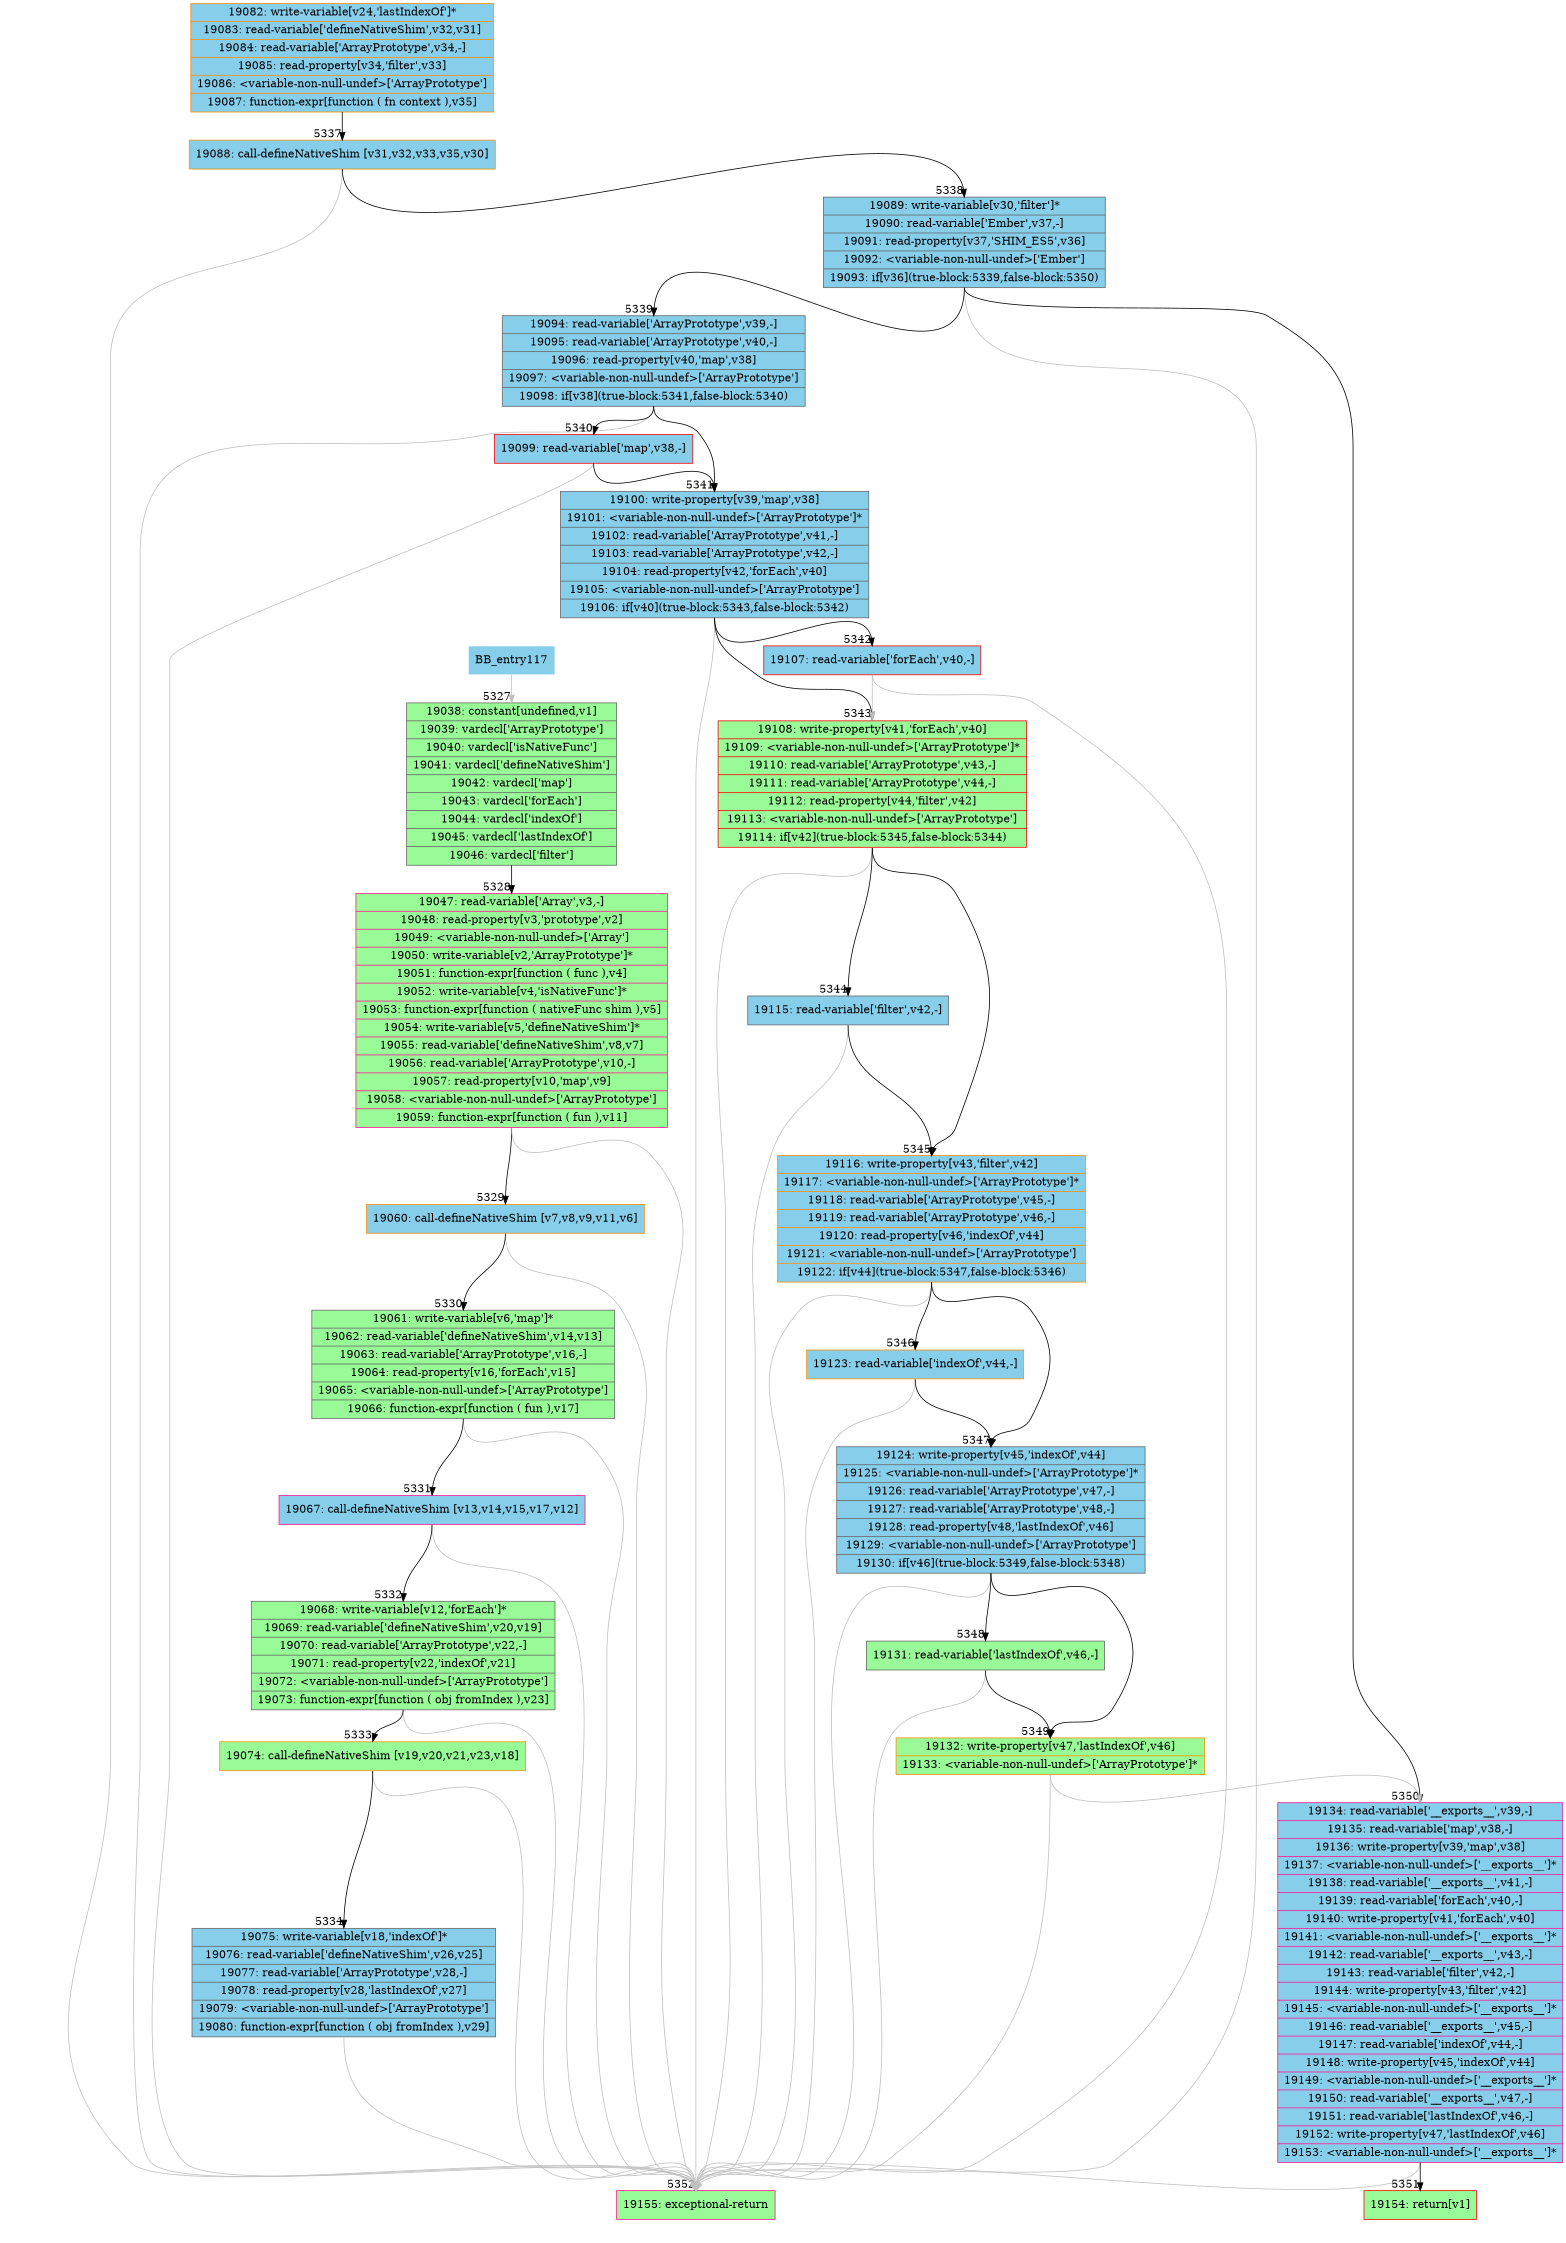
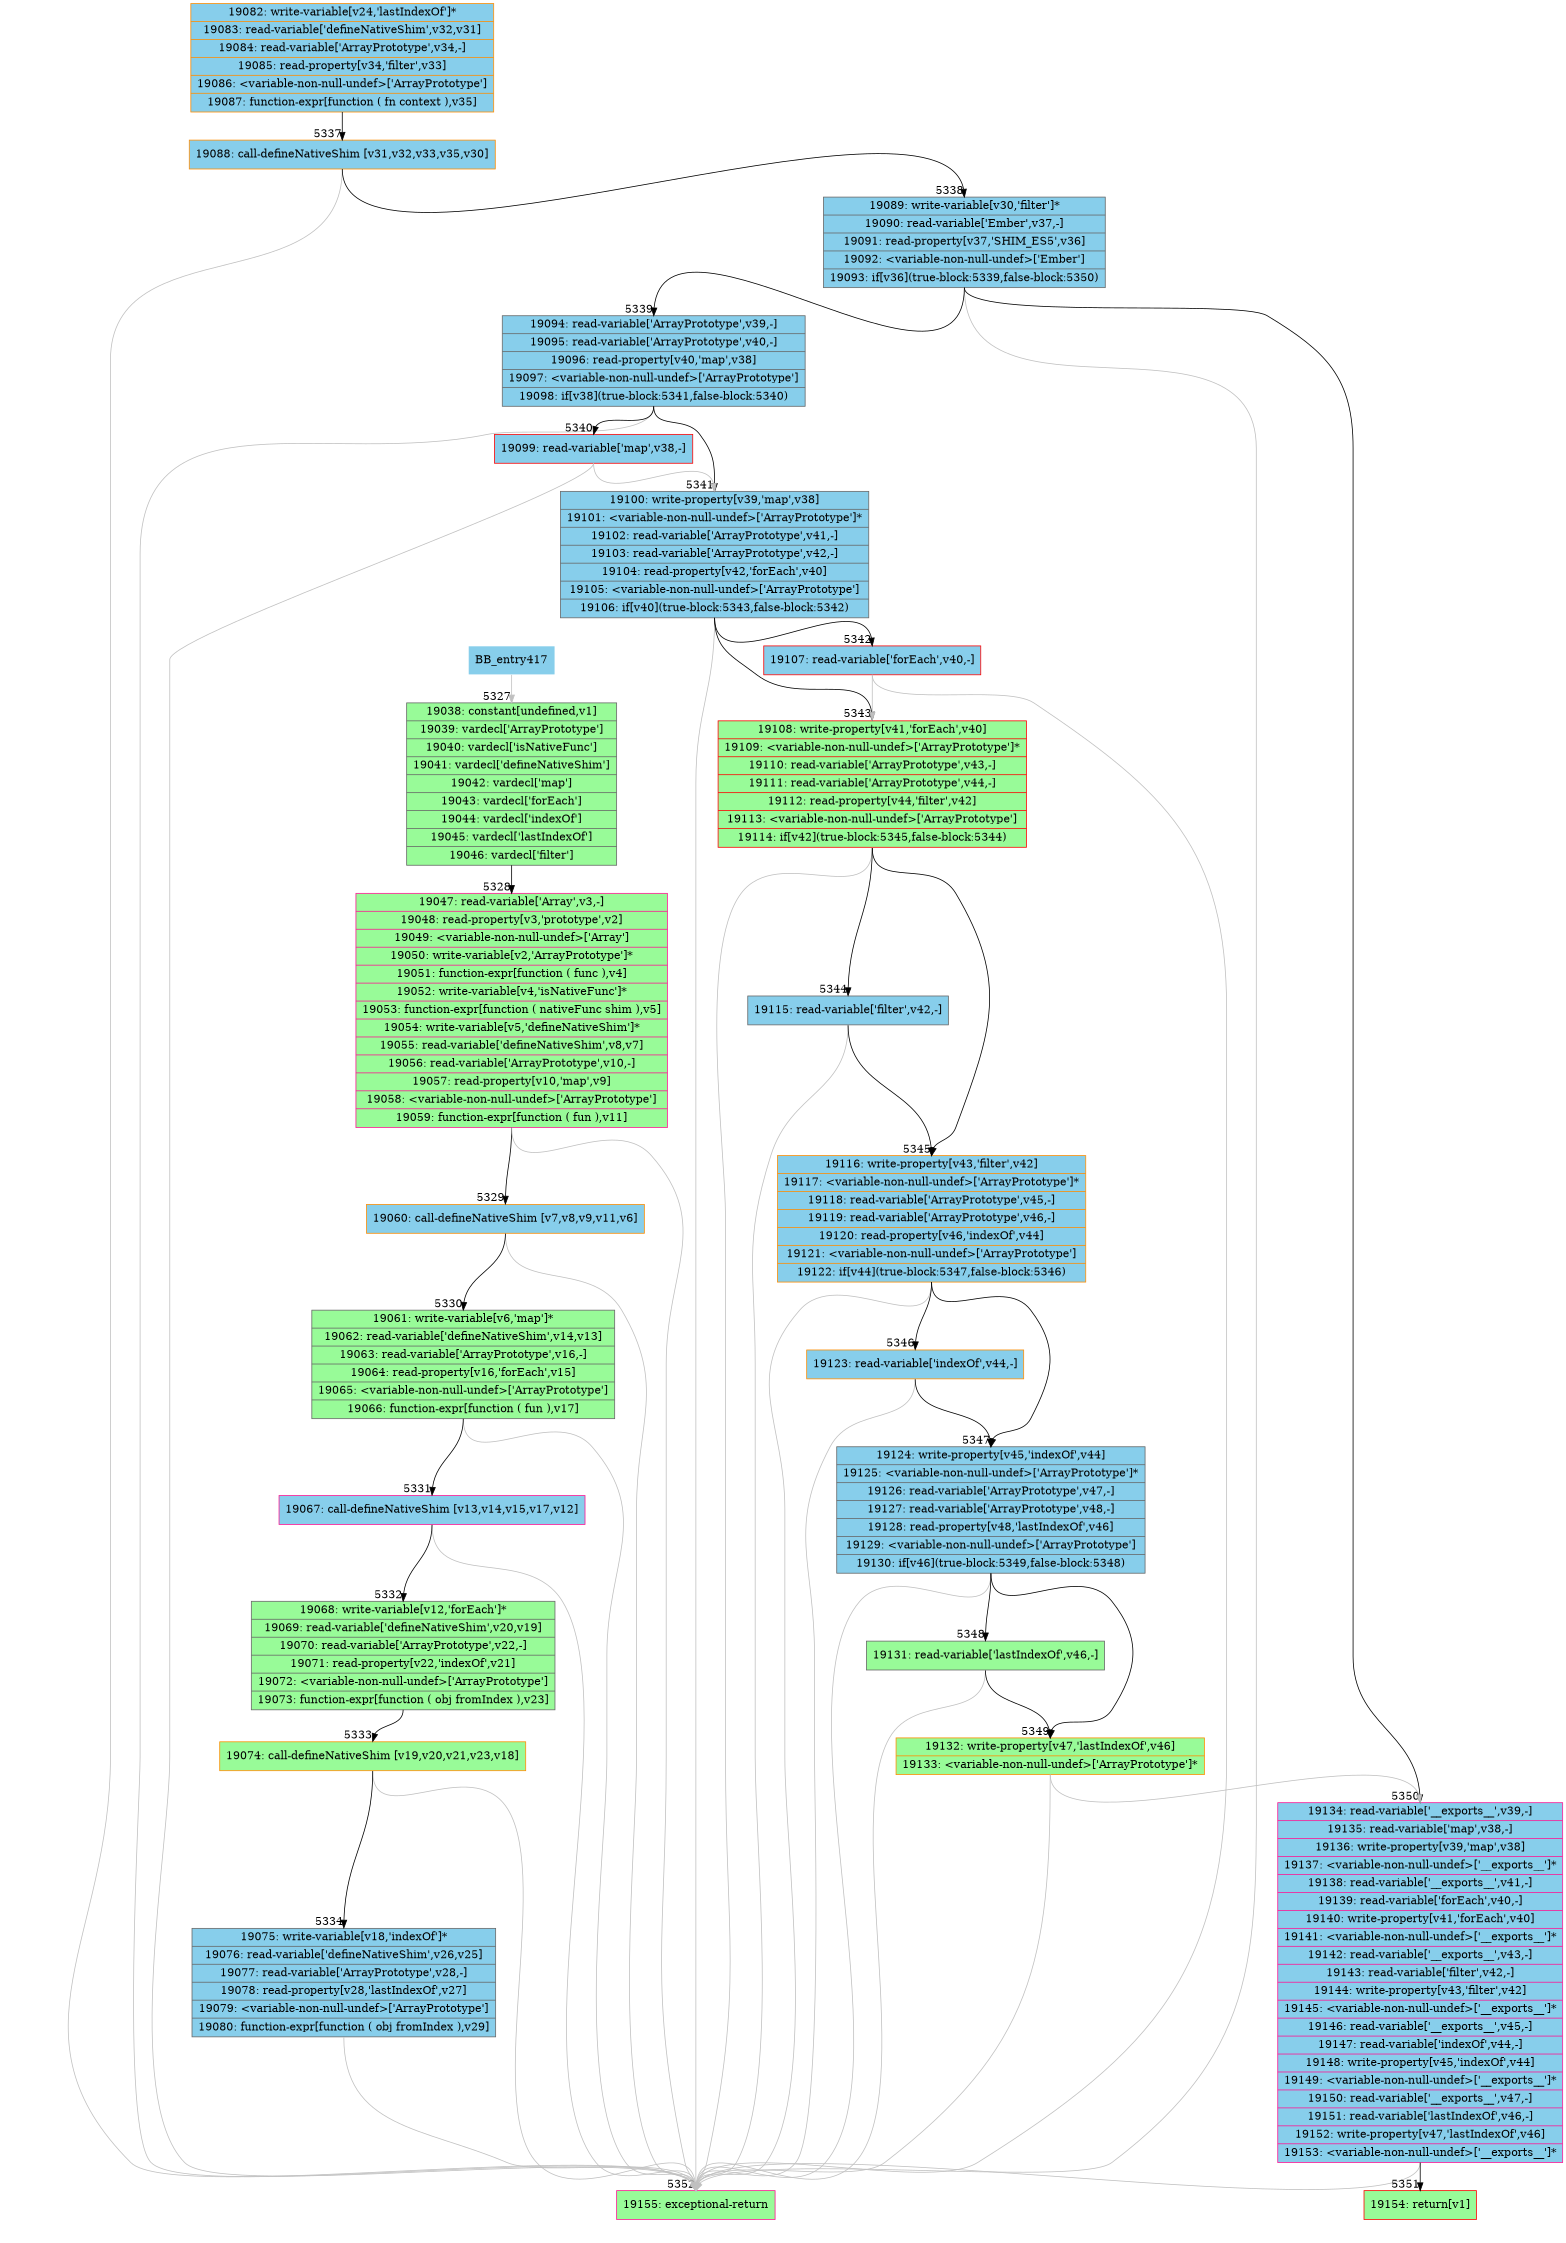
(650, 478) -> (650, 478)
(512, 660) -> (512, 660)
(550, 1946) -> none
